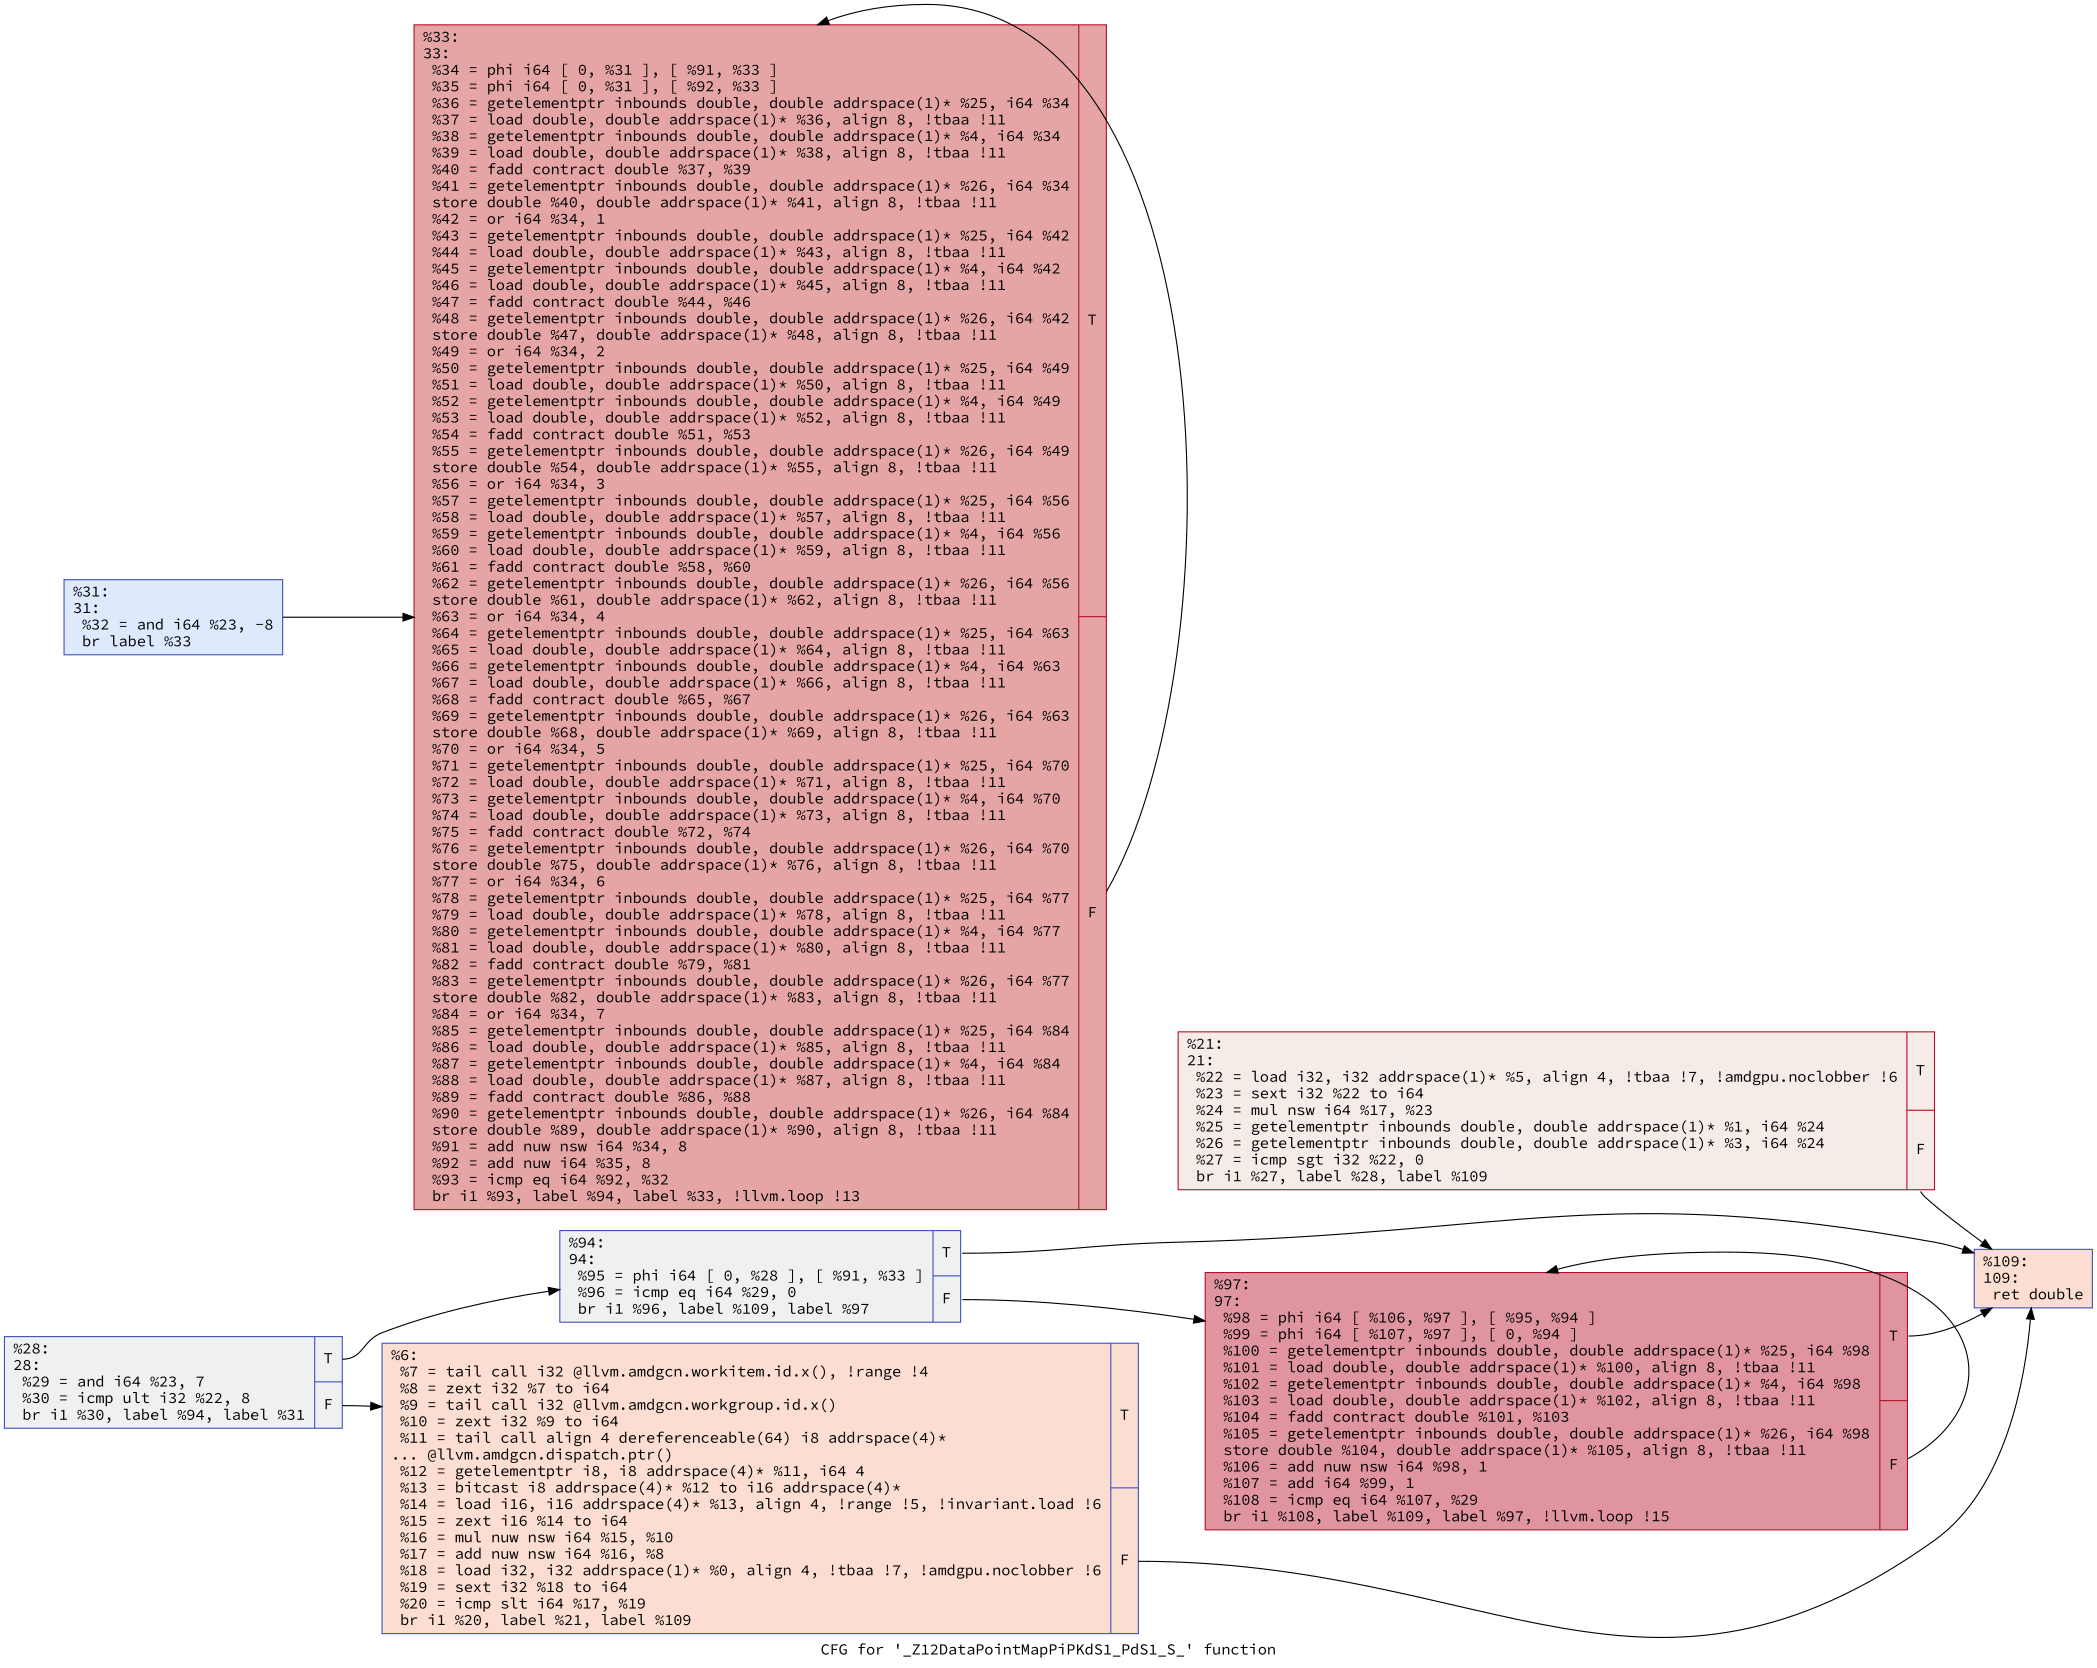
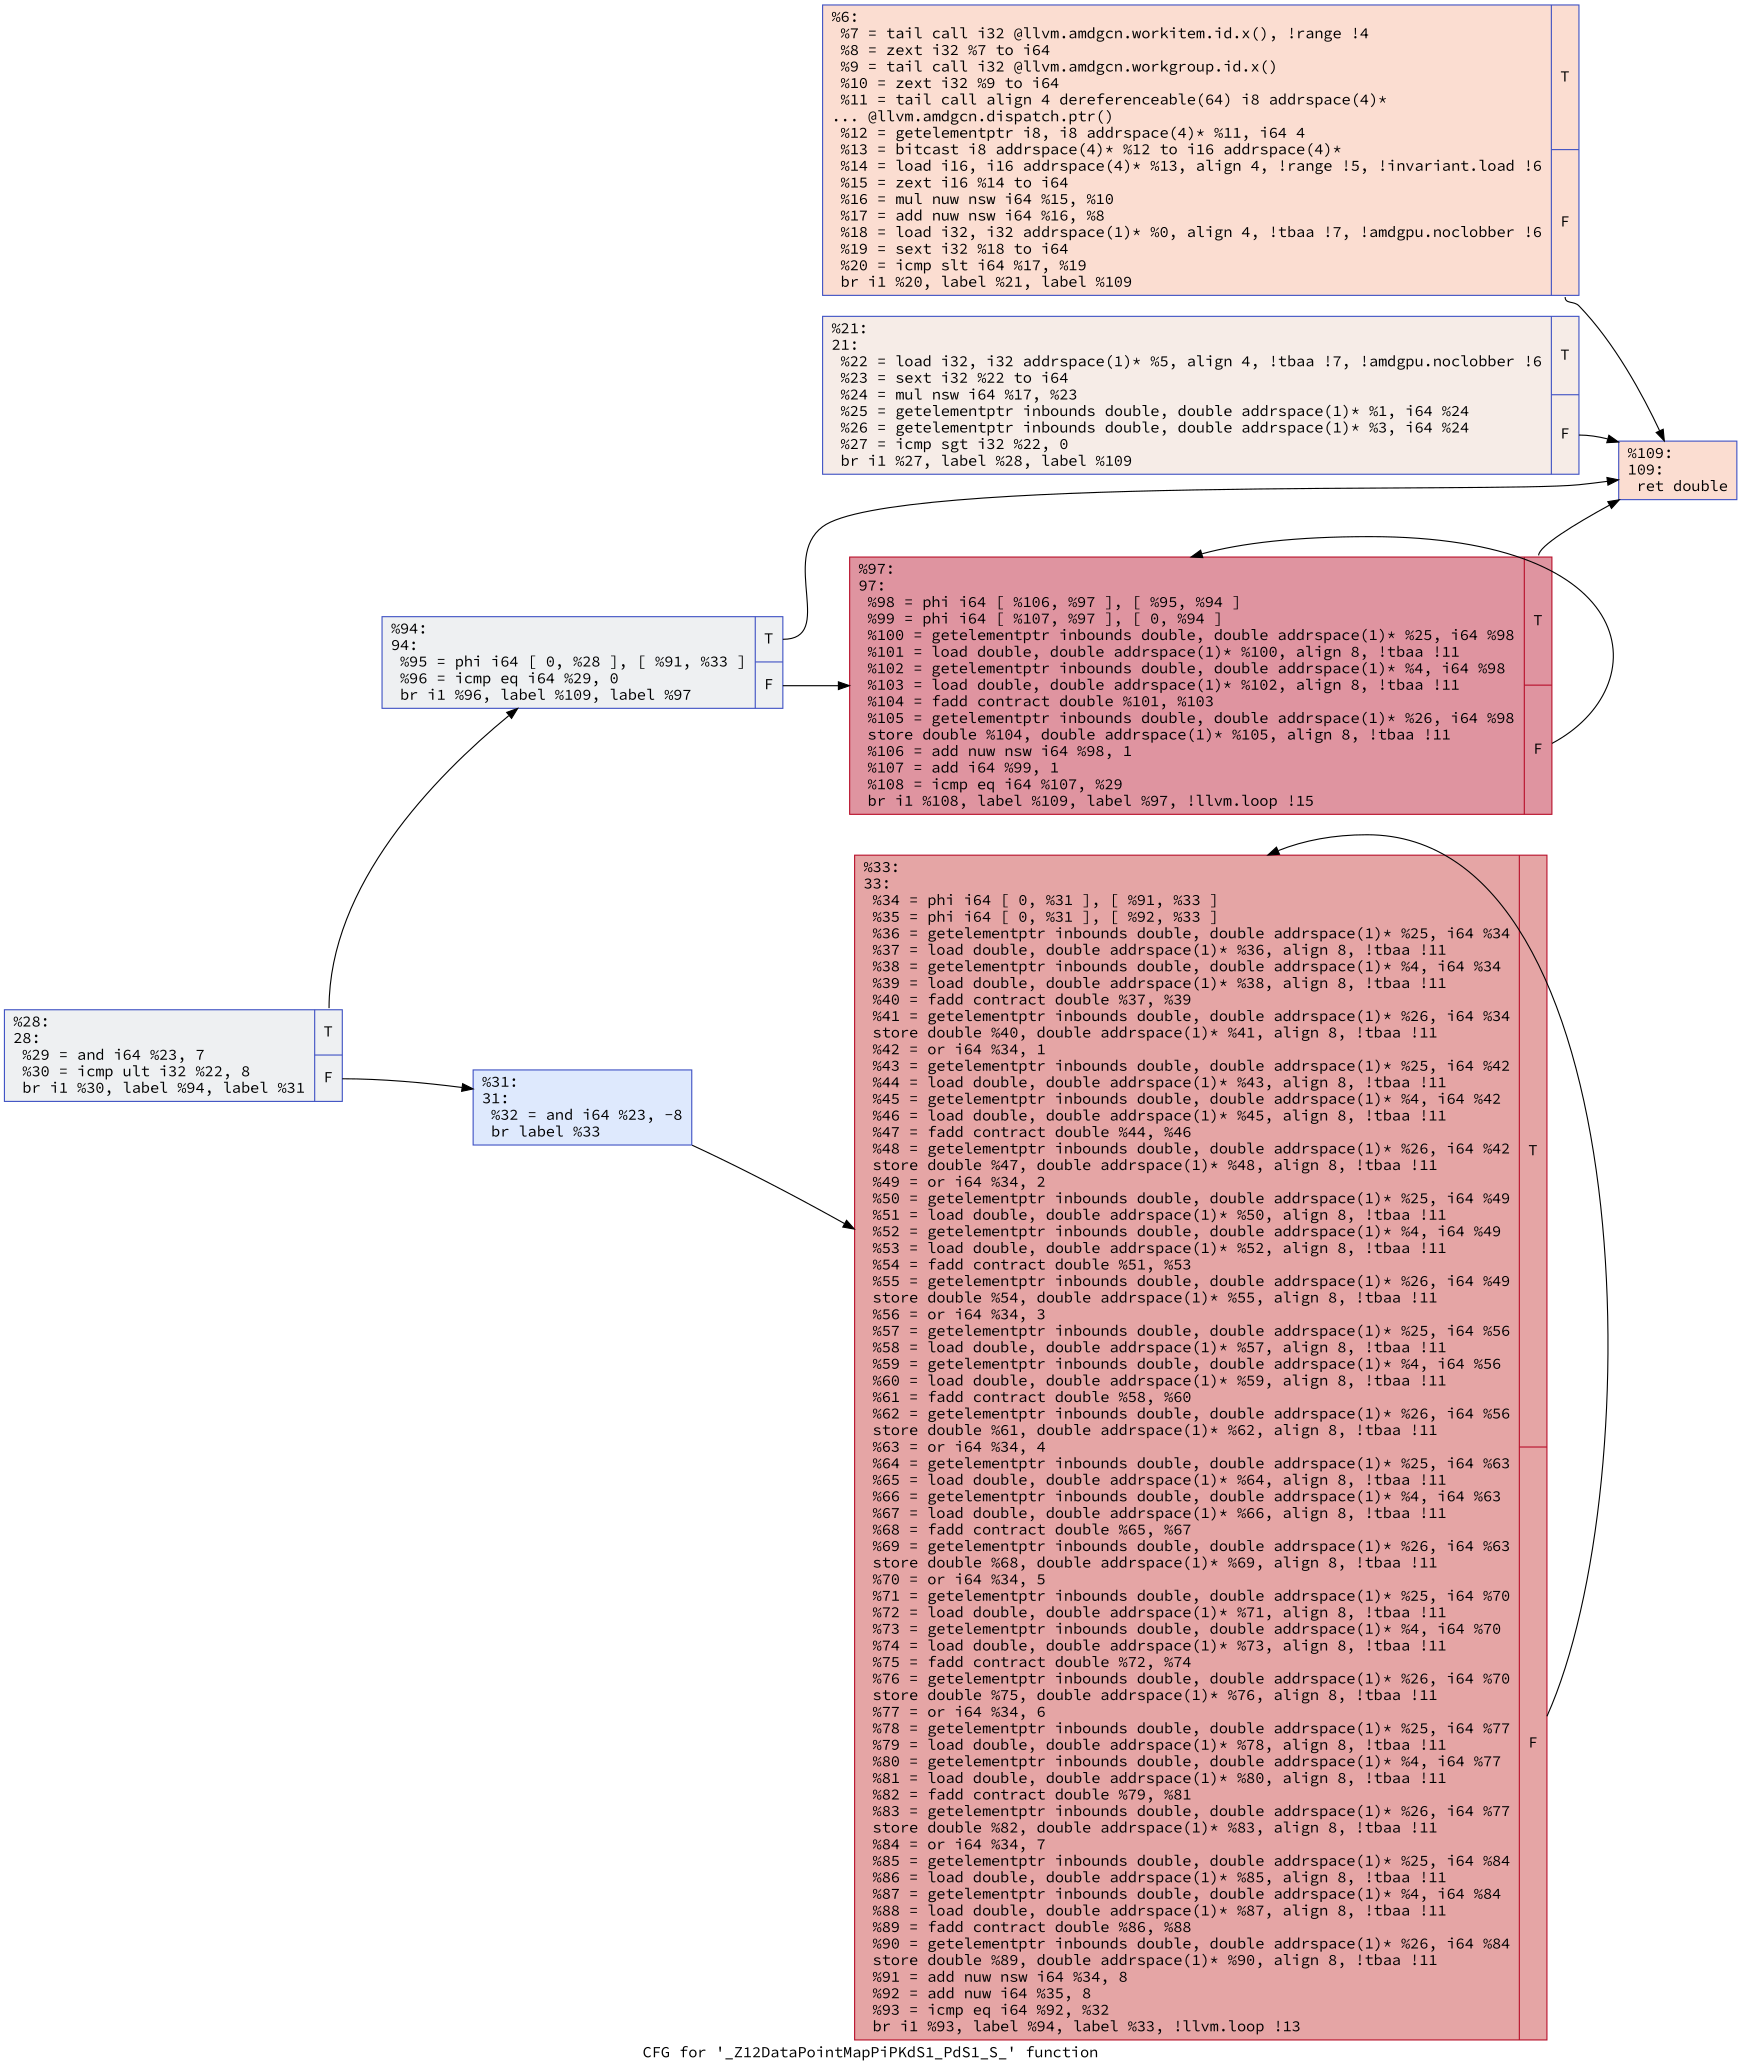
(1556, 1111) -> (1201, 395)
(356, 1406) -> (402, 1081)
